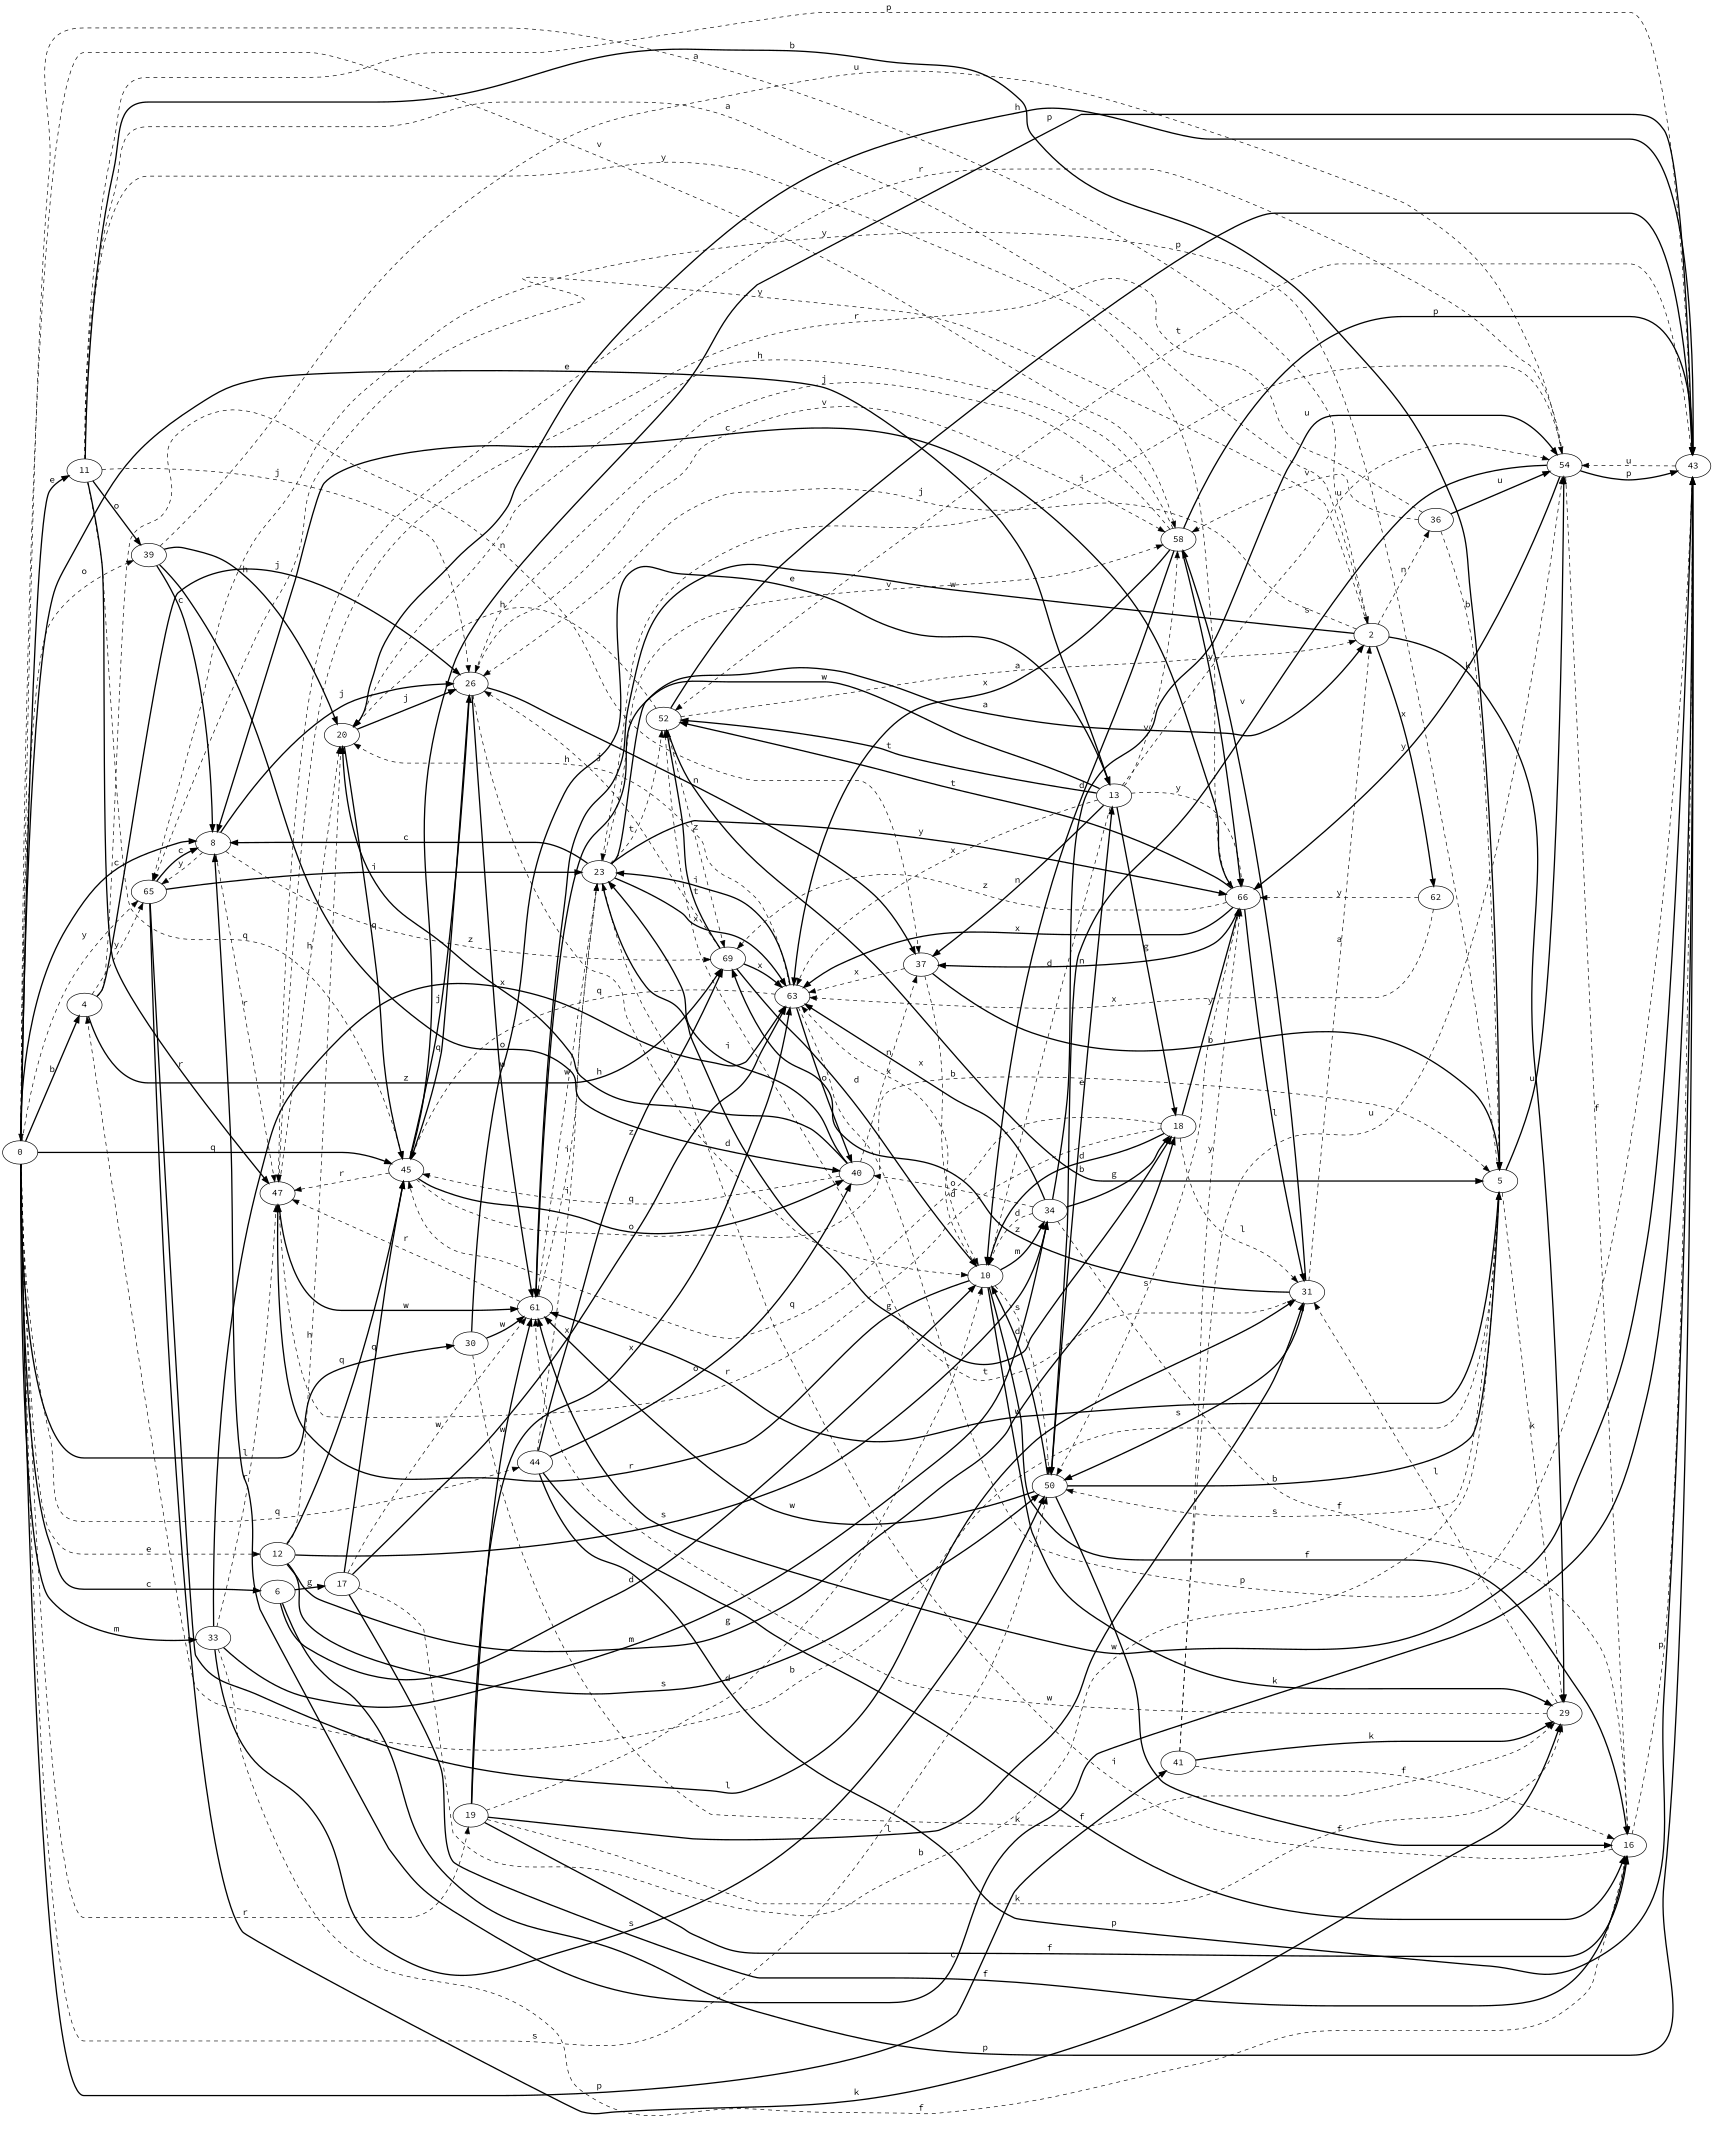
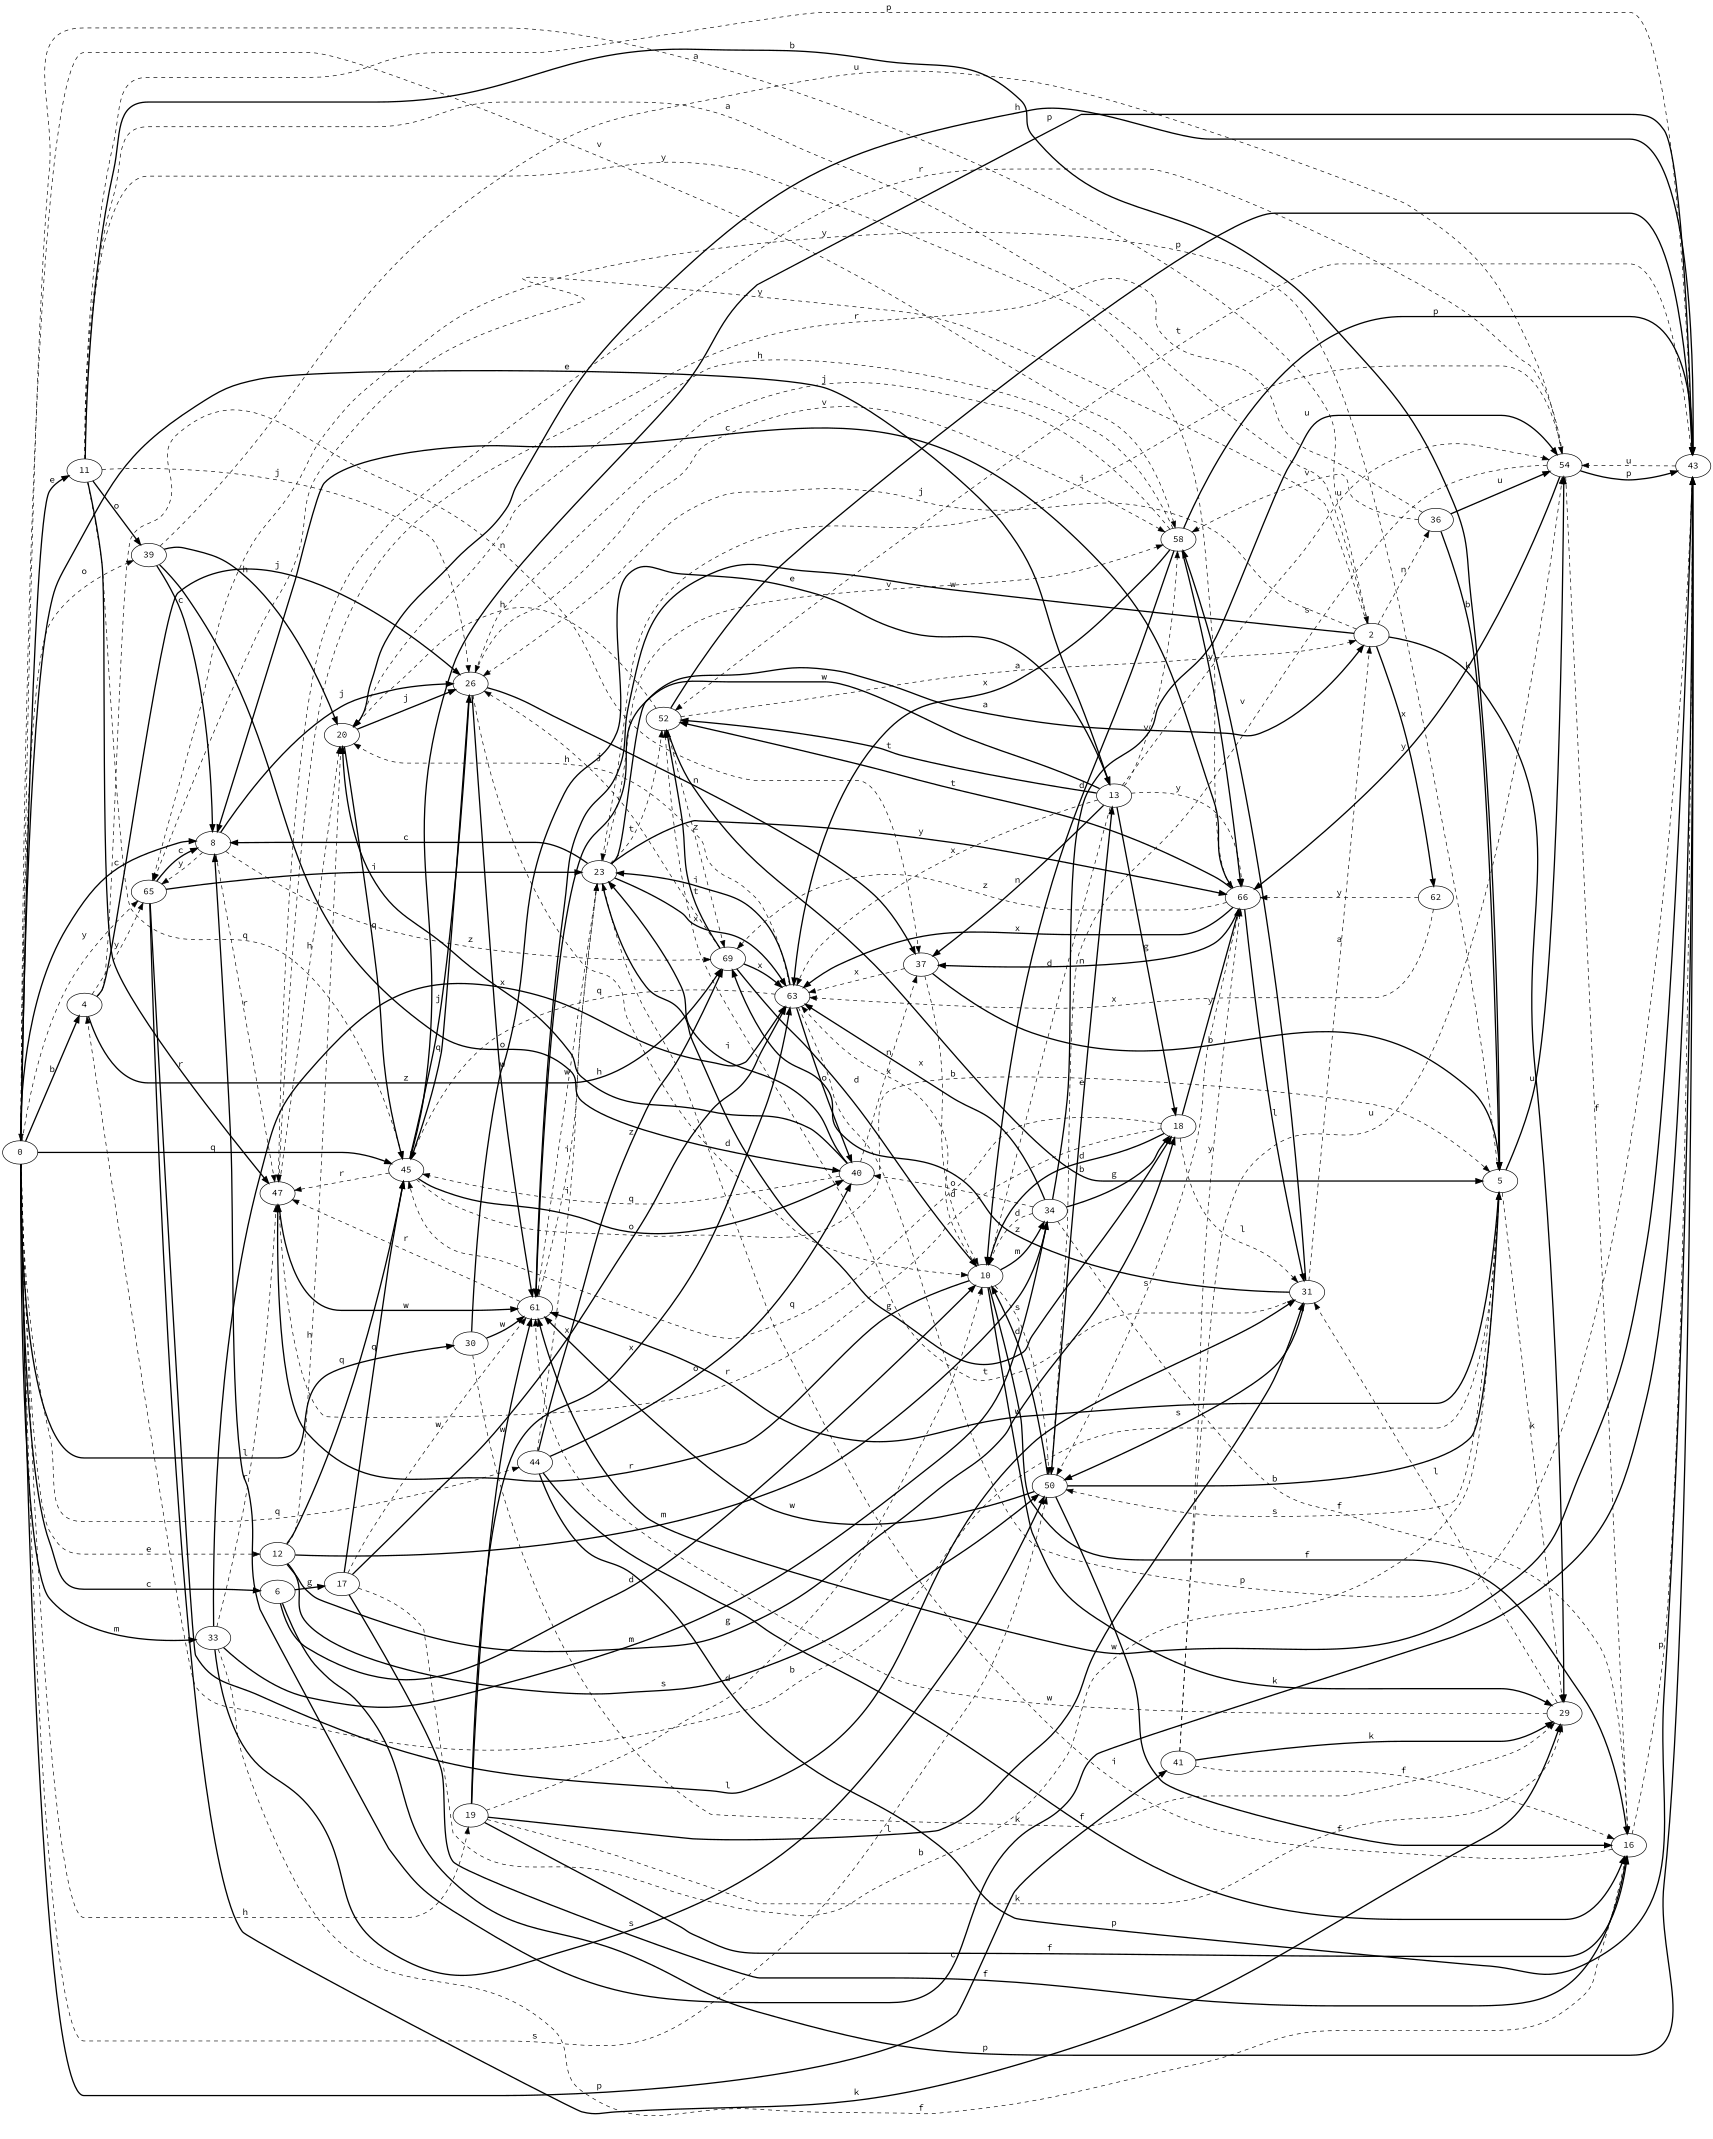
(1488, 845) -> (1488, 845)
(1150, 853) -> (1150, 853)
(664, 1515) -> (664, 1515)
(245, 1913) -> (245, 1913)
